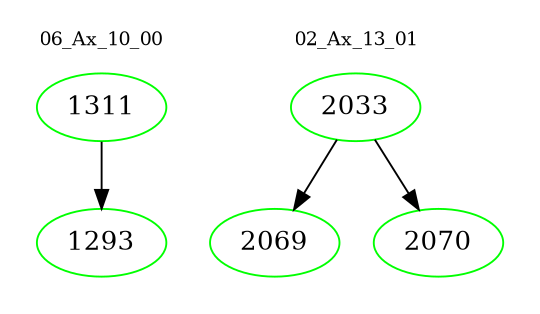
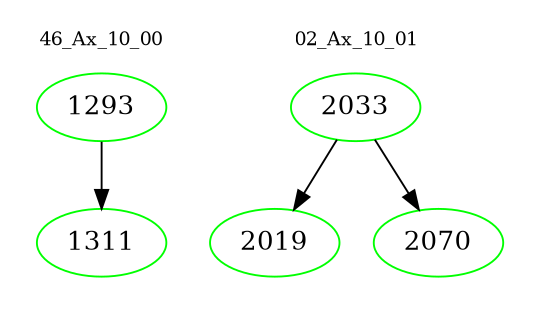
(102, 40) -> (102, 40)
(357, 40) -> (357, 40)
(102, 166) -> (102, 166)
(275, 243) -> (275, 243)
